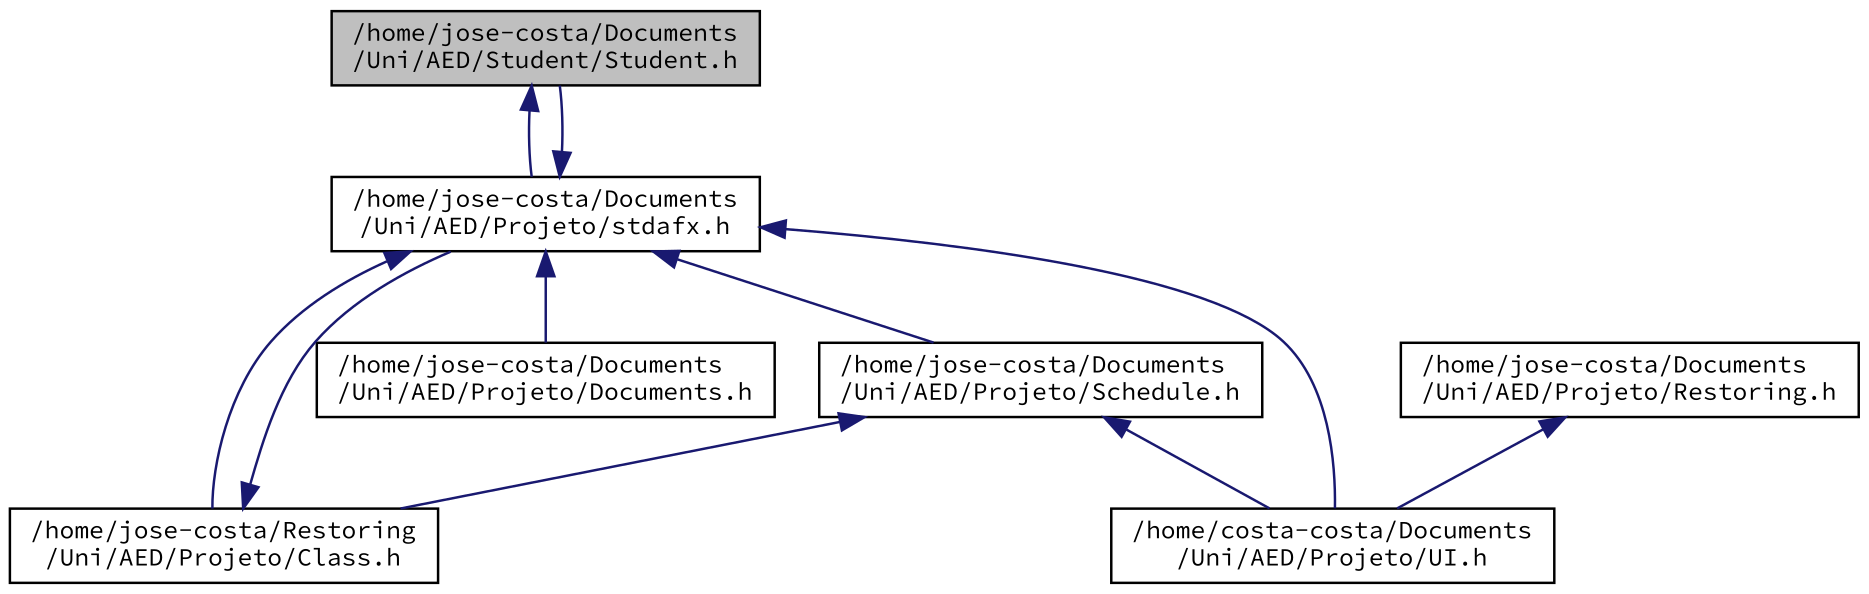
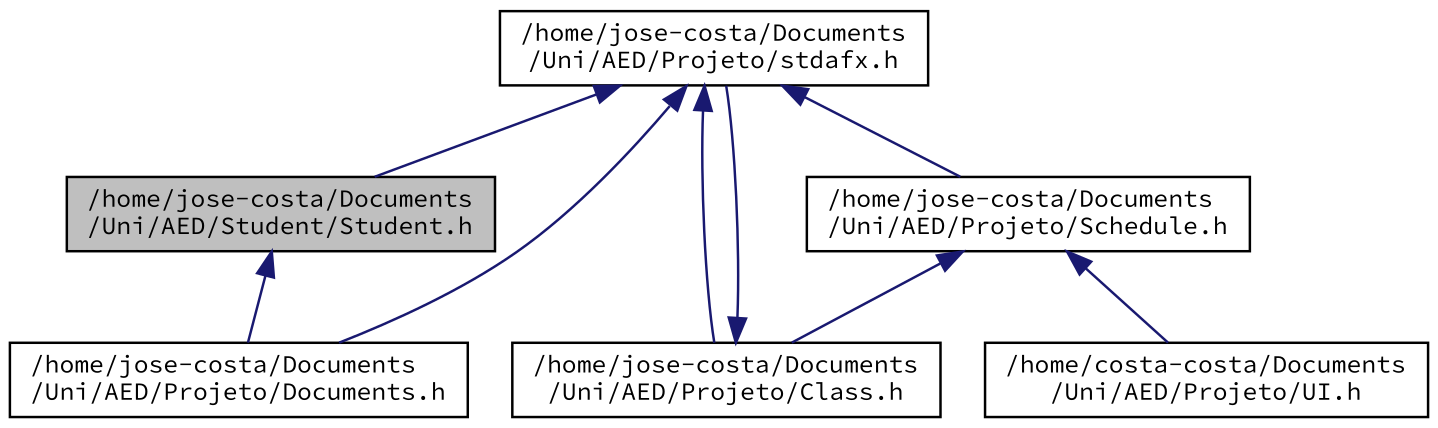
(529, 144) -> (257, 309)
(1129, 278) -> none
(1630, 380) -> none
(224, 546) -> (726, 380)
